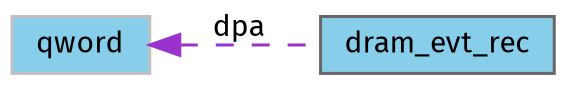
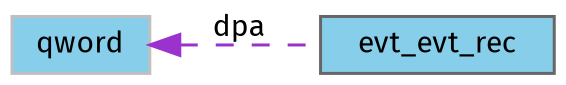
(437, 45) -> (437, 45)
